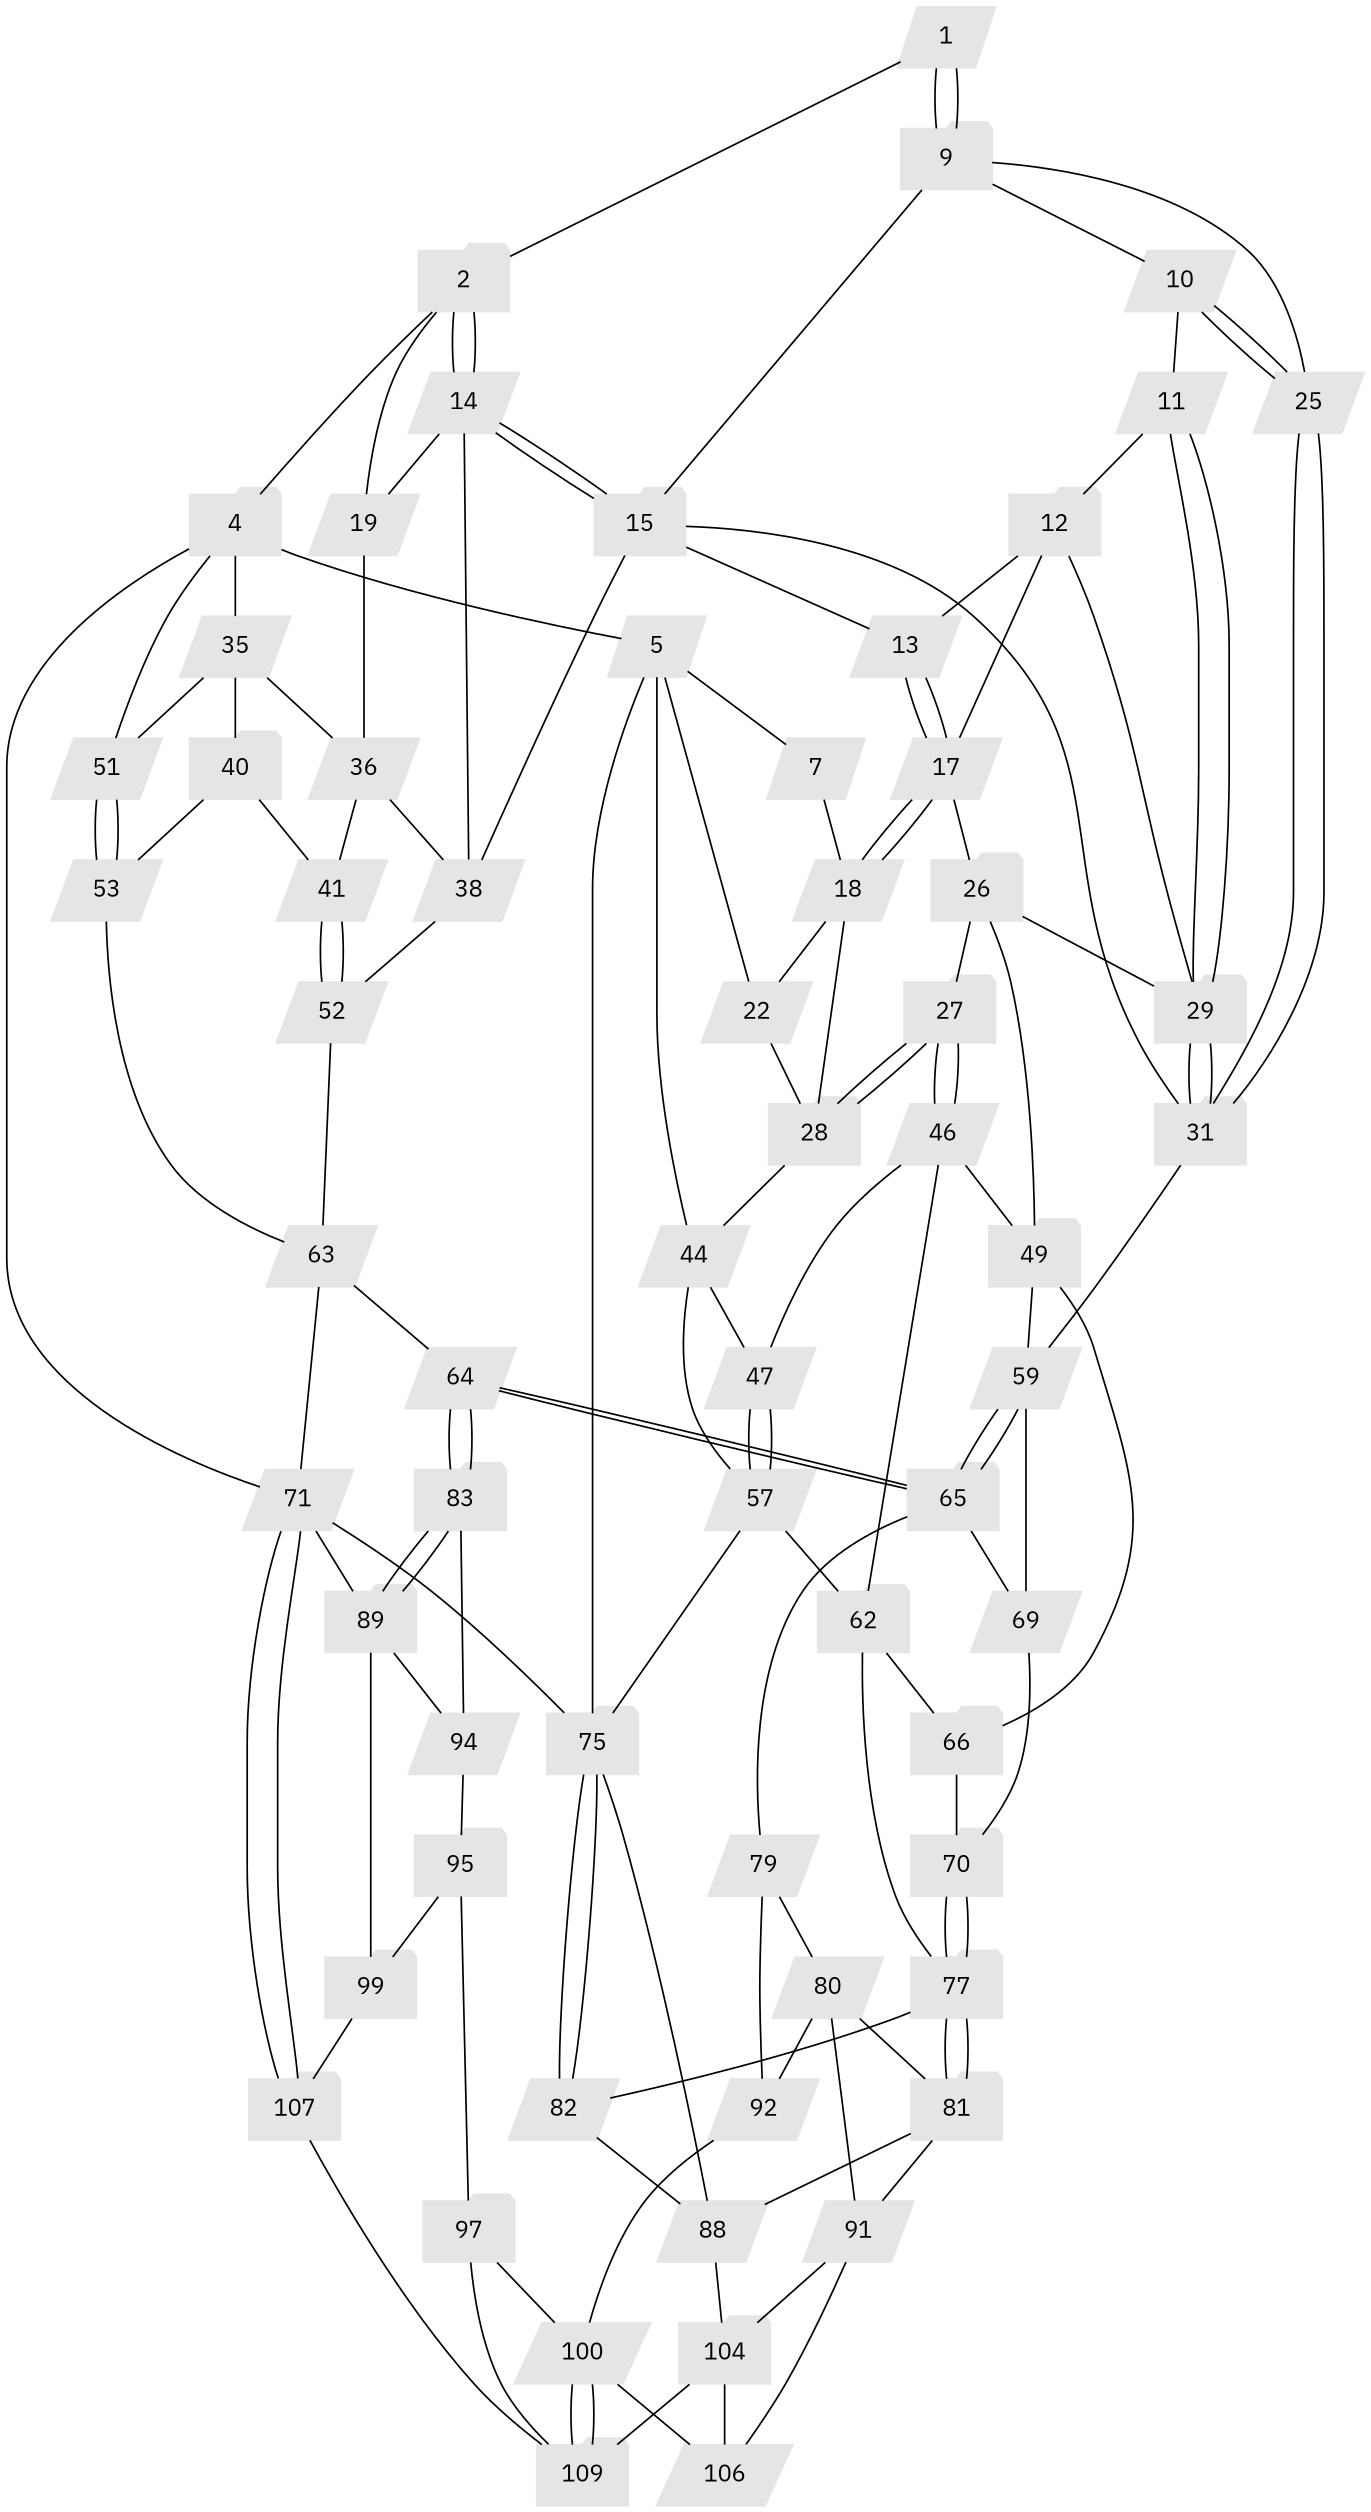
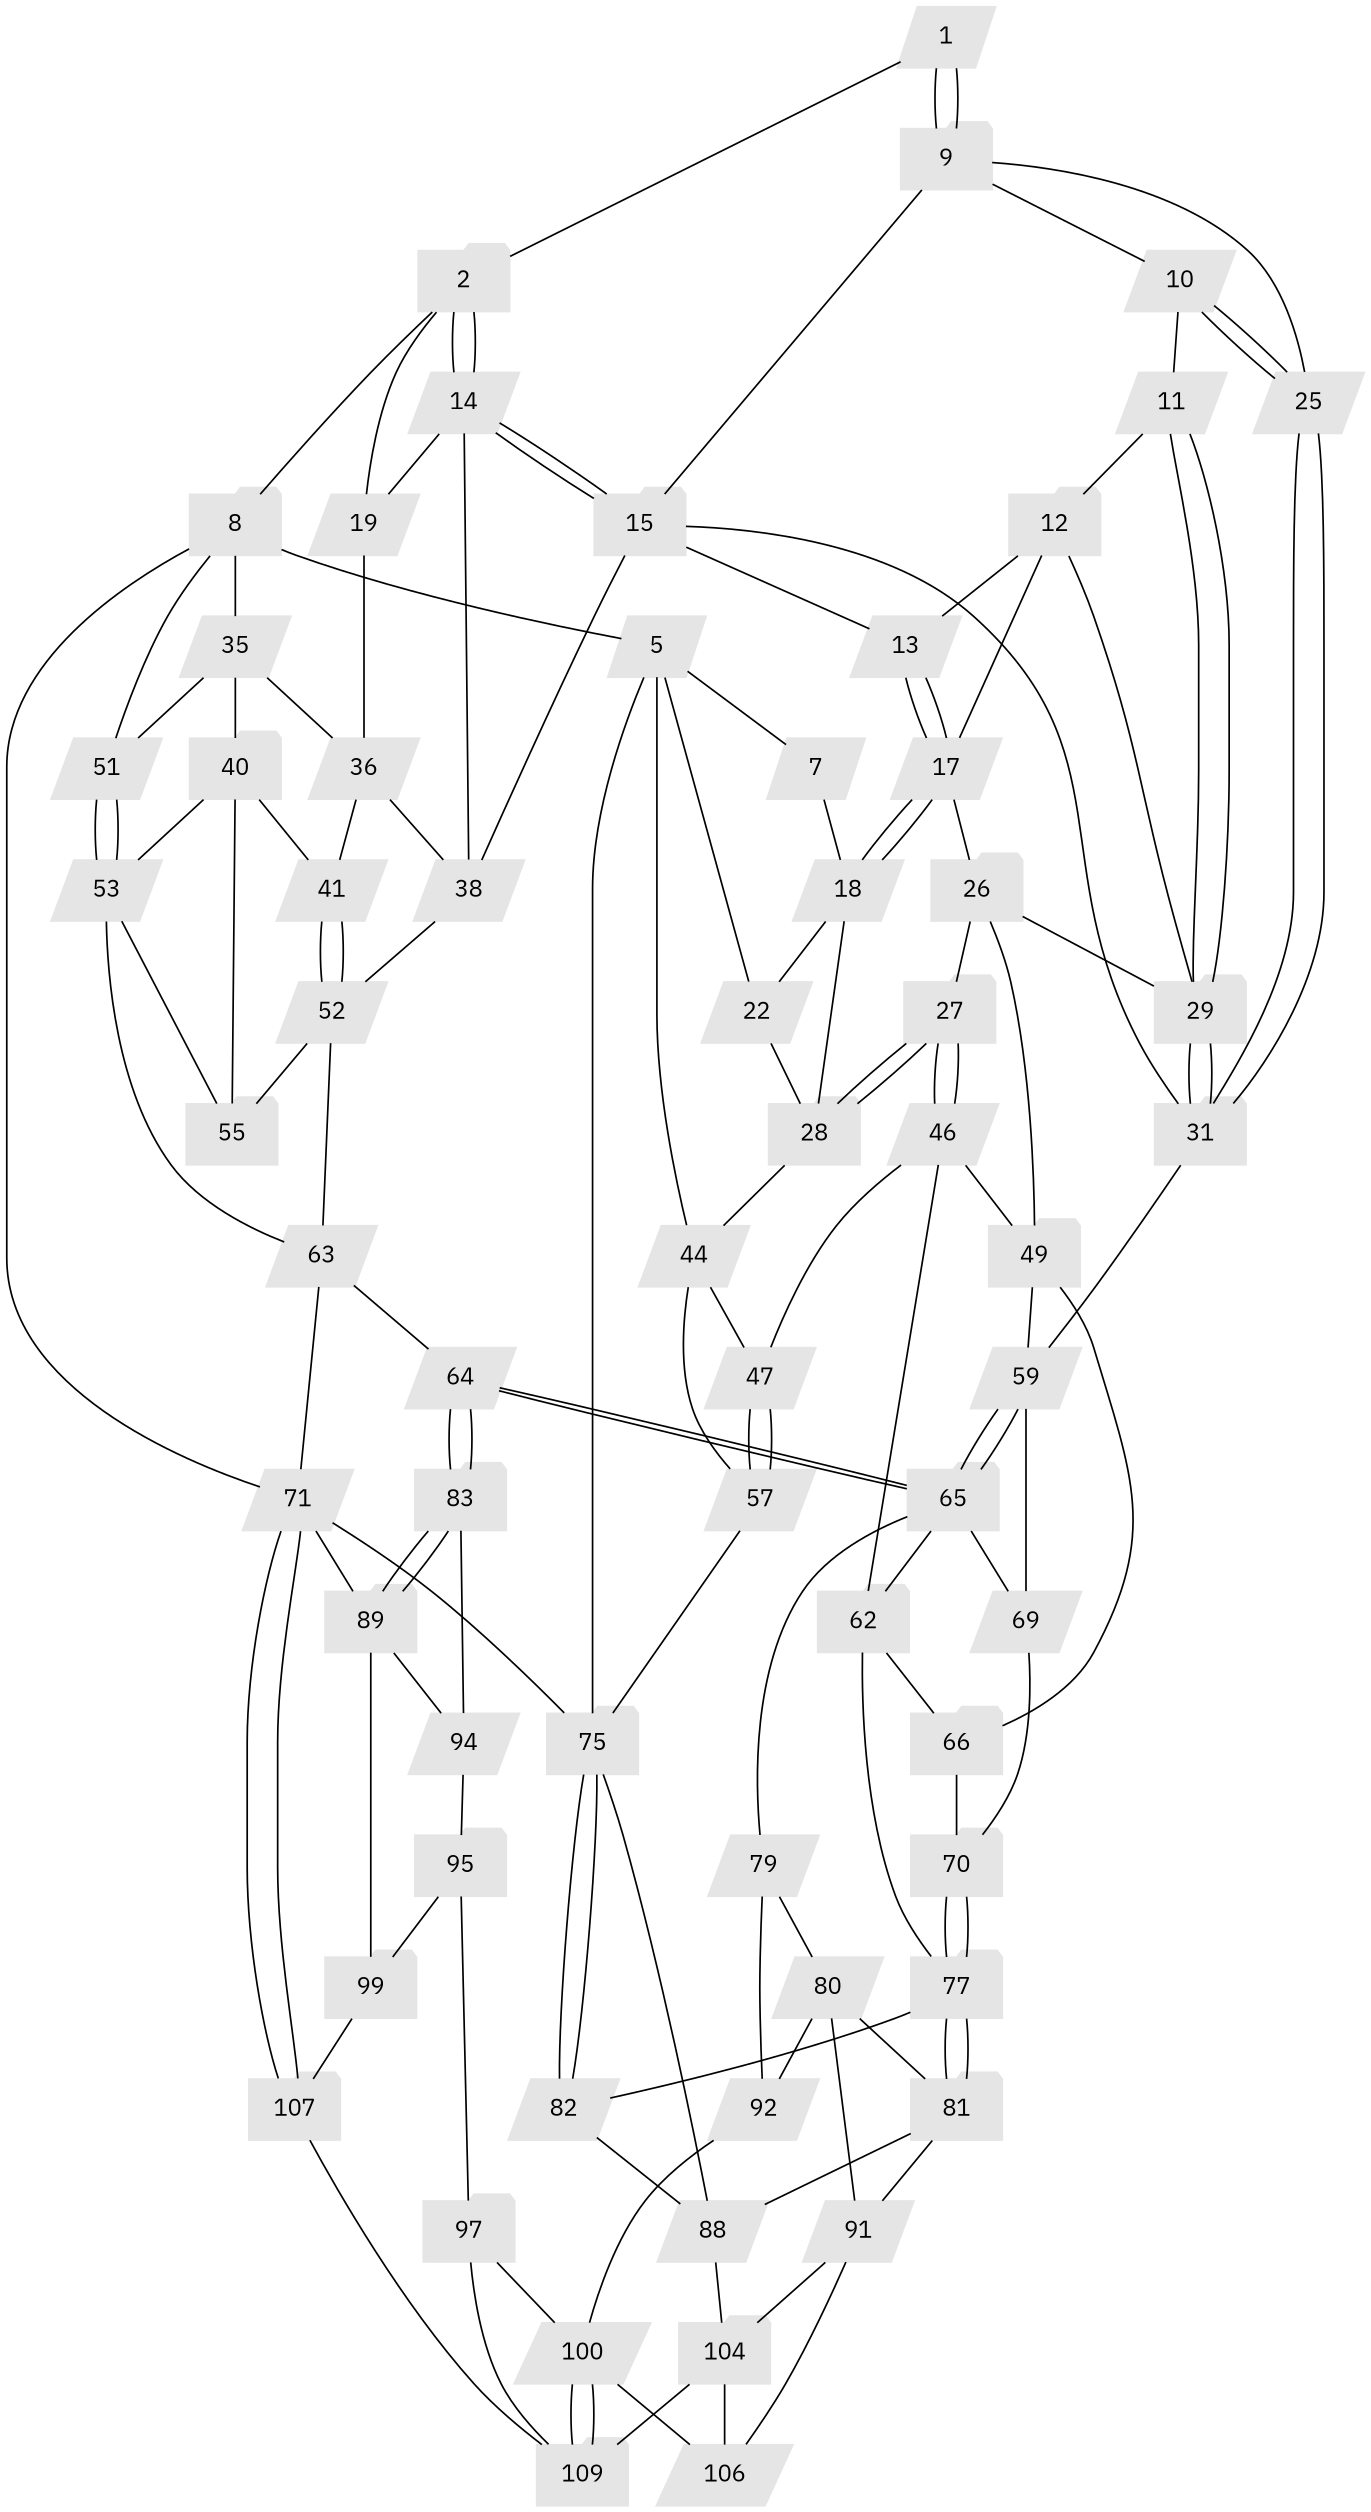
(235, 525) -> (235, 525)
none -> (232, 1134)
(812, 1561) -> (908, 1561)
